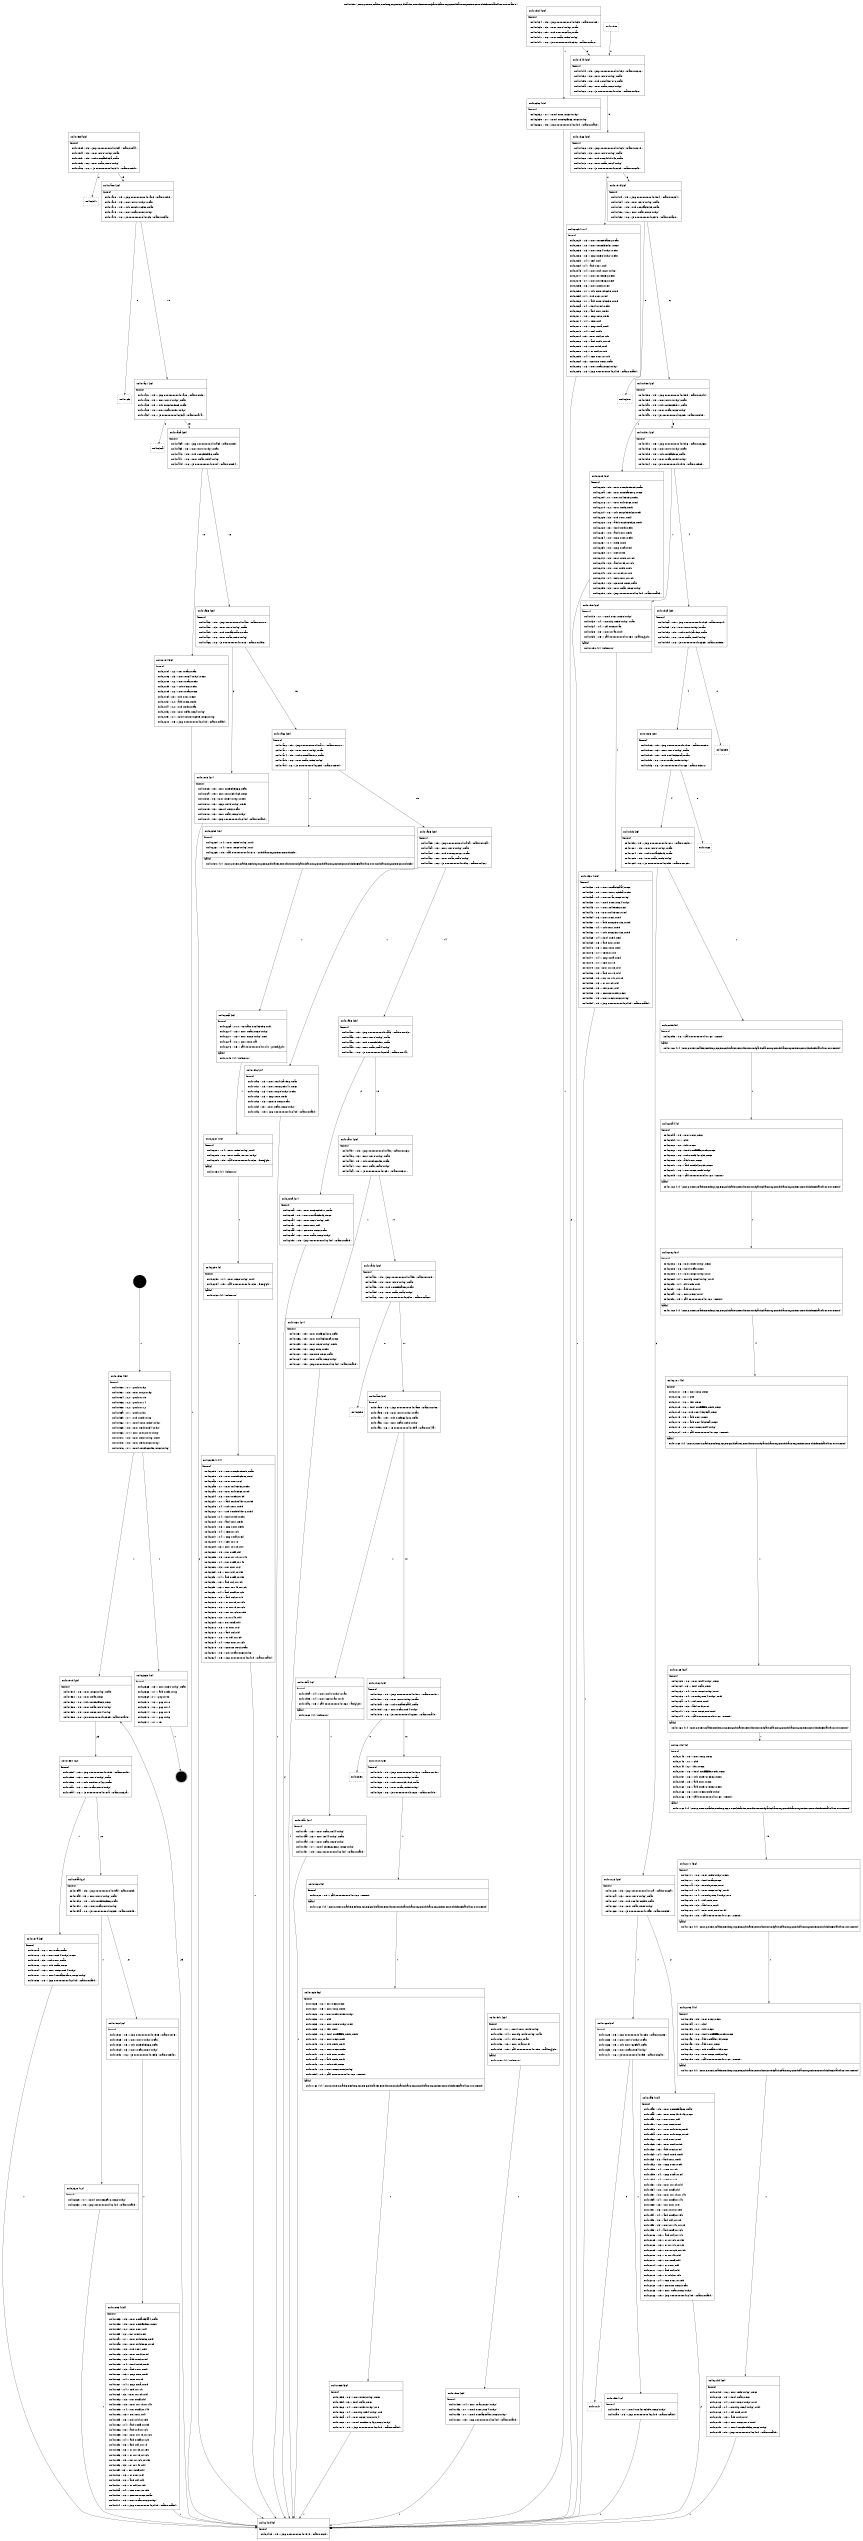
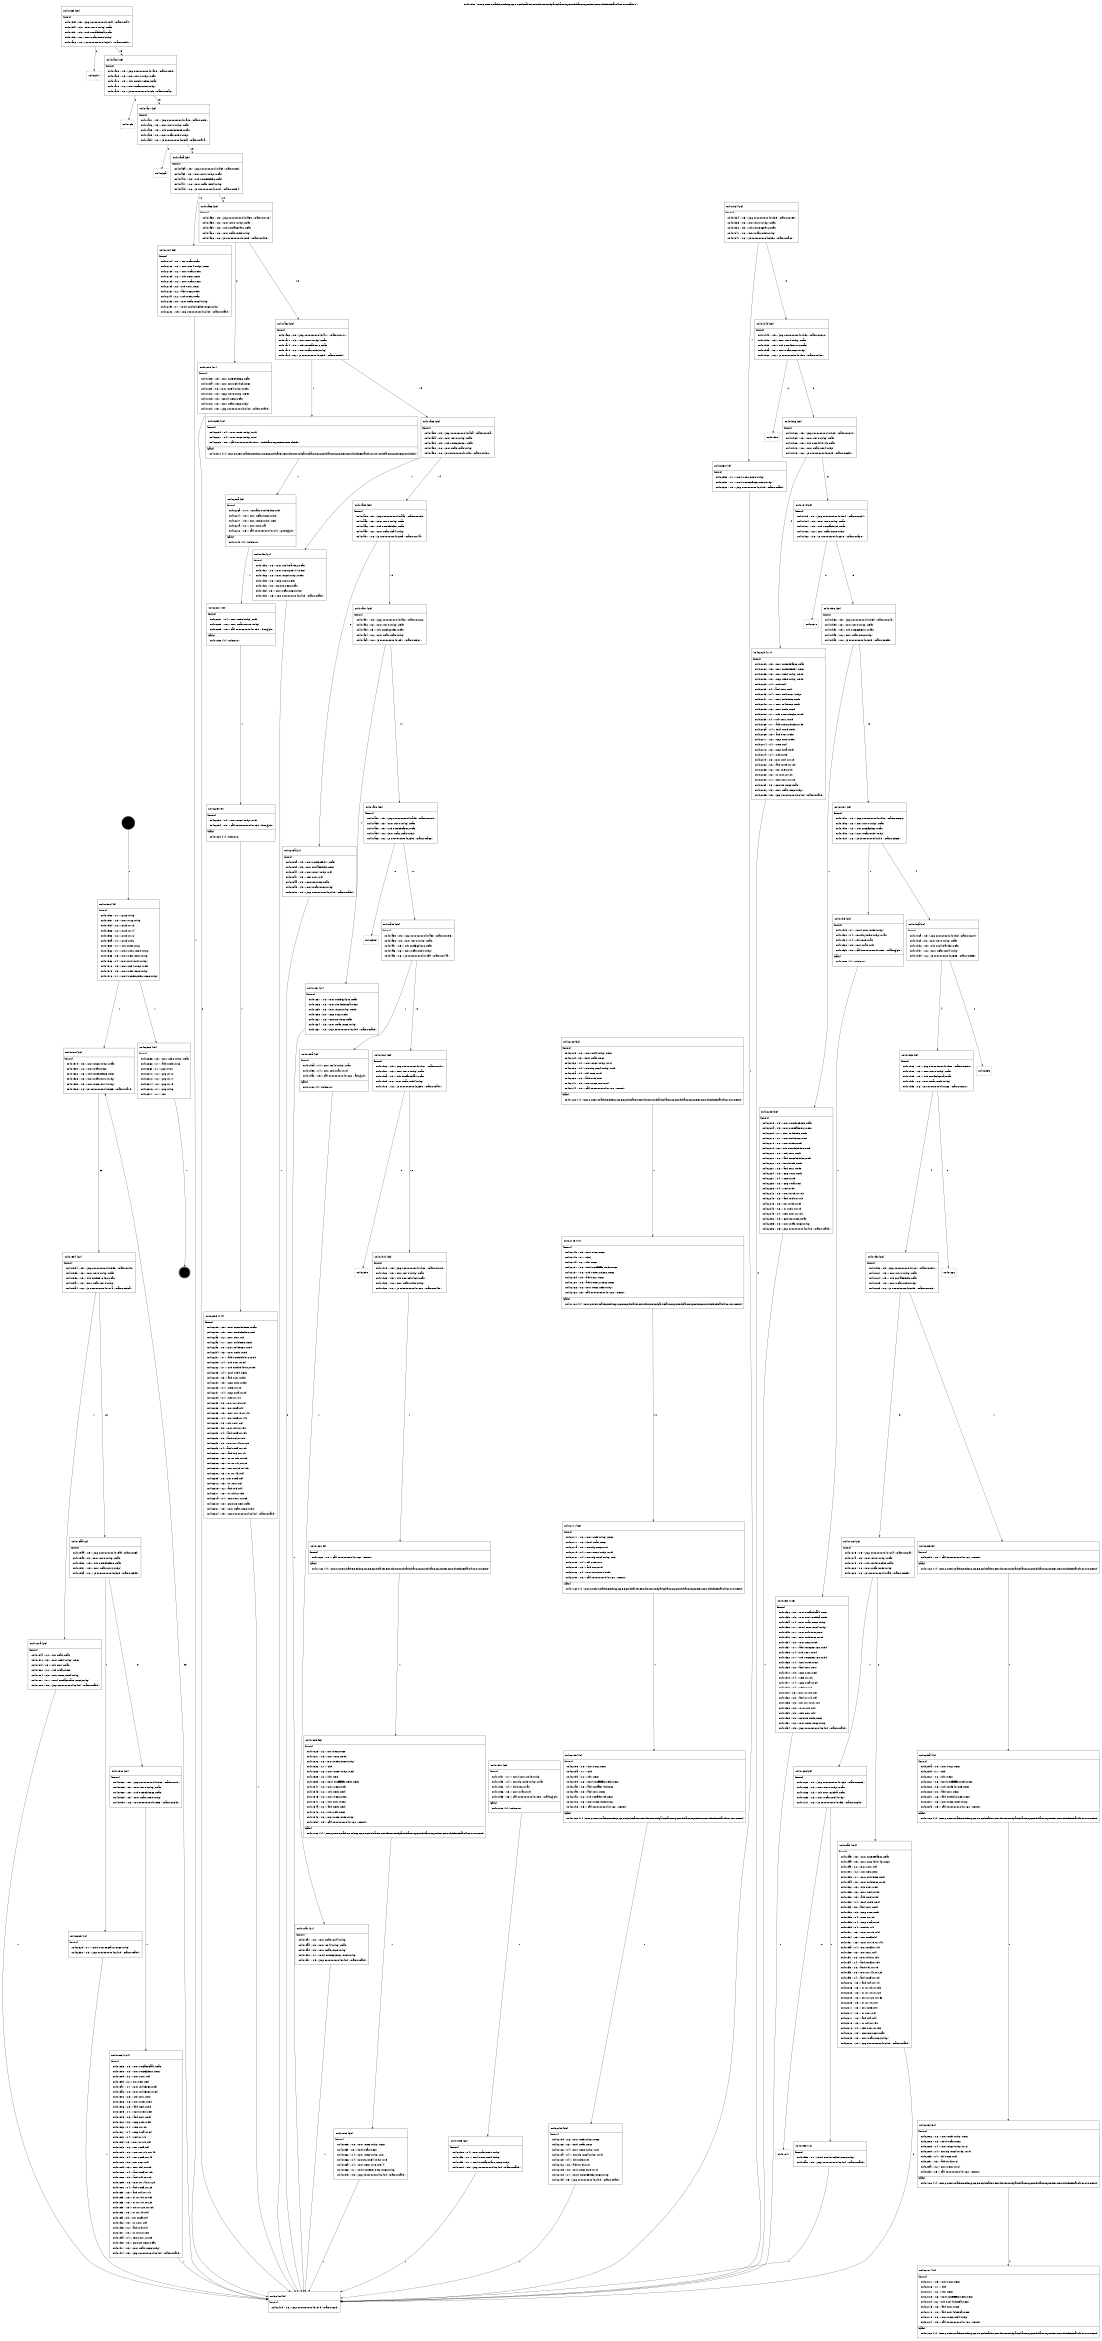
(610, 42) -> (780, 396)
(758, 1556) -> none
